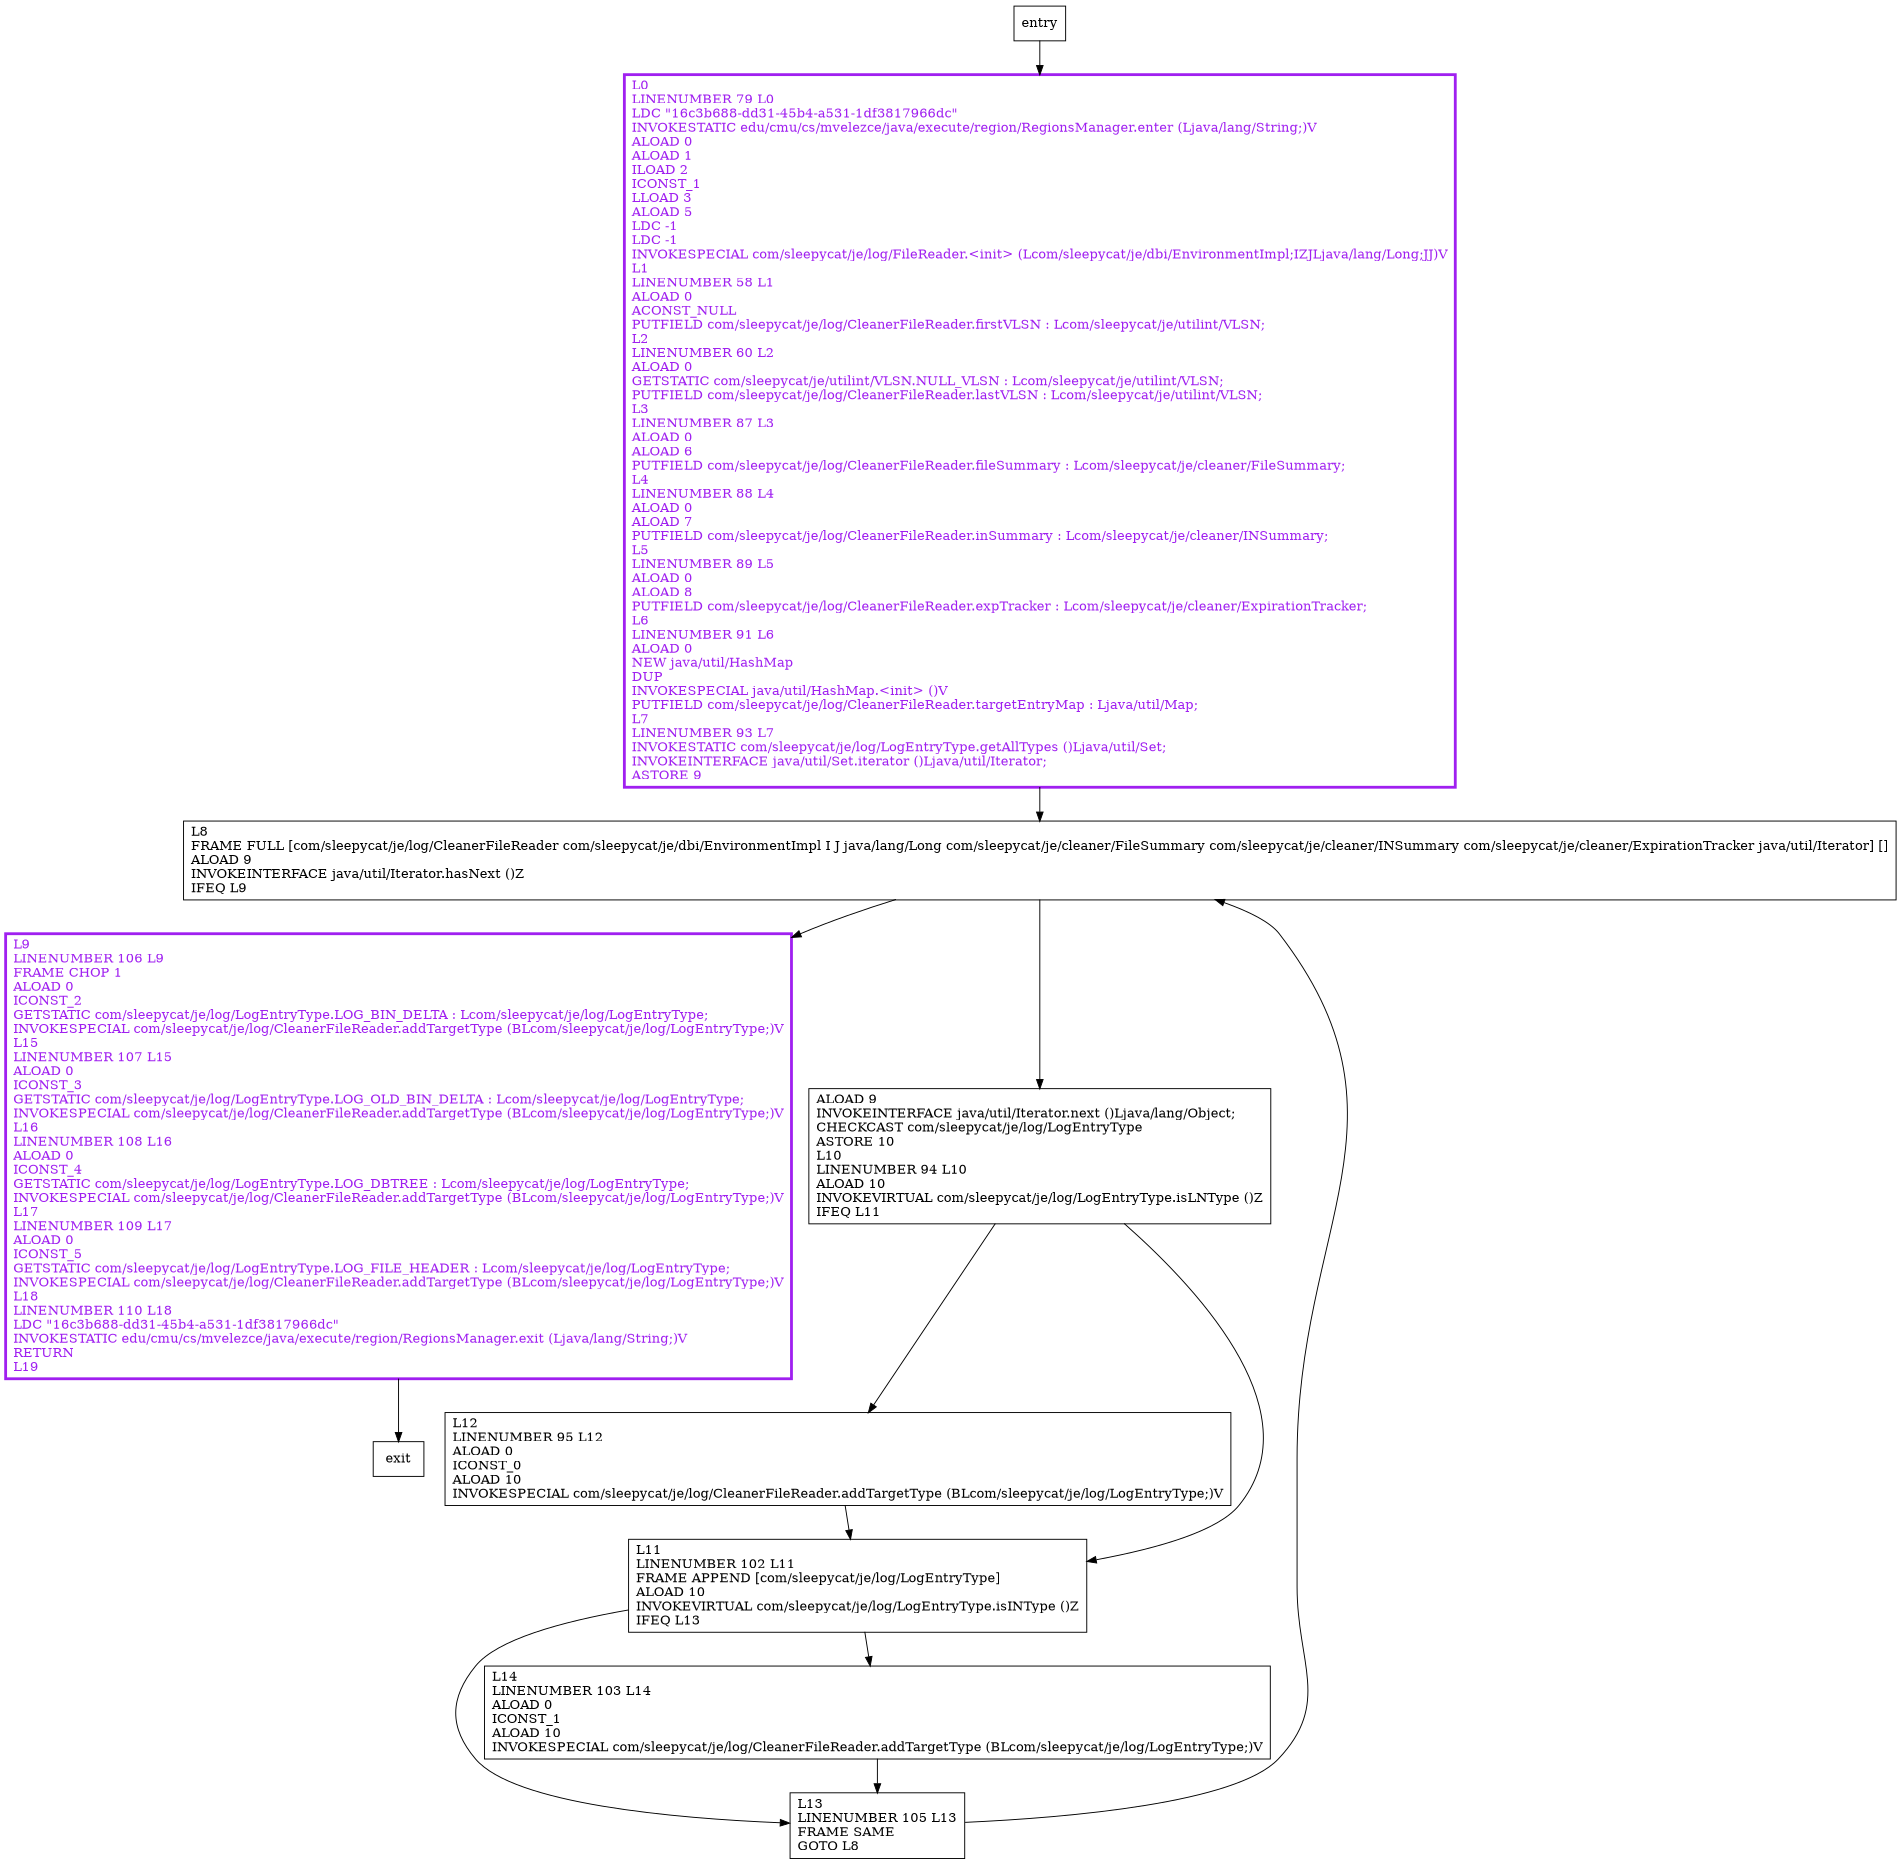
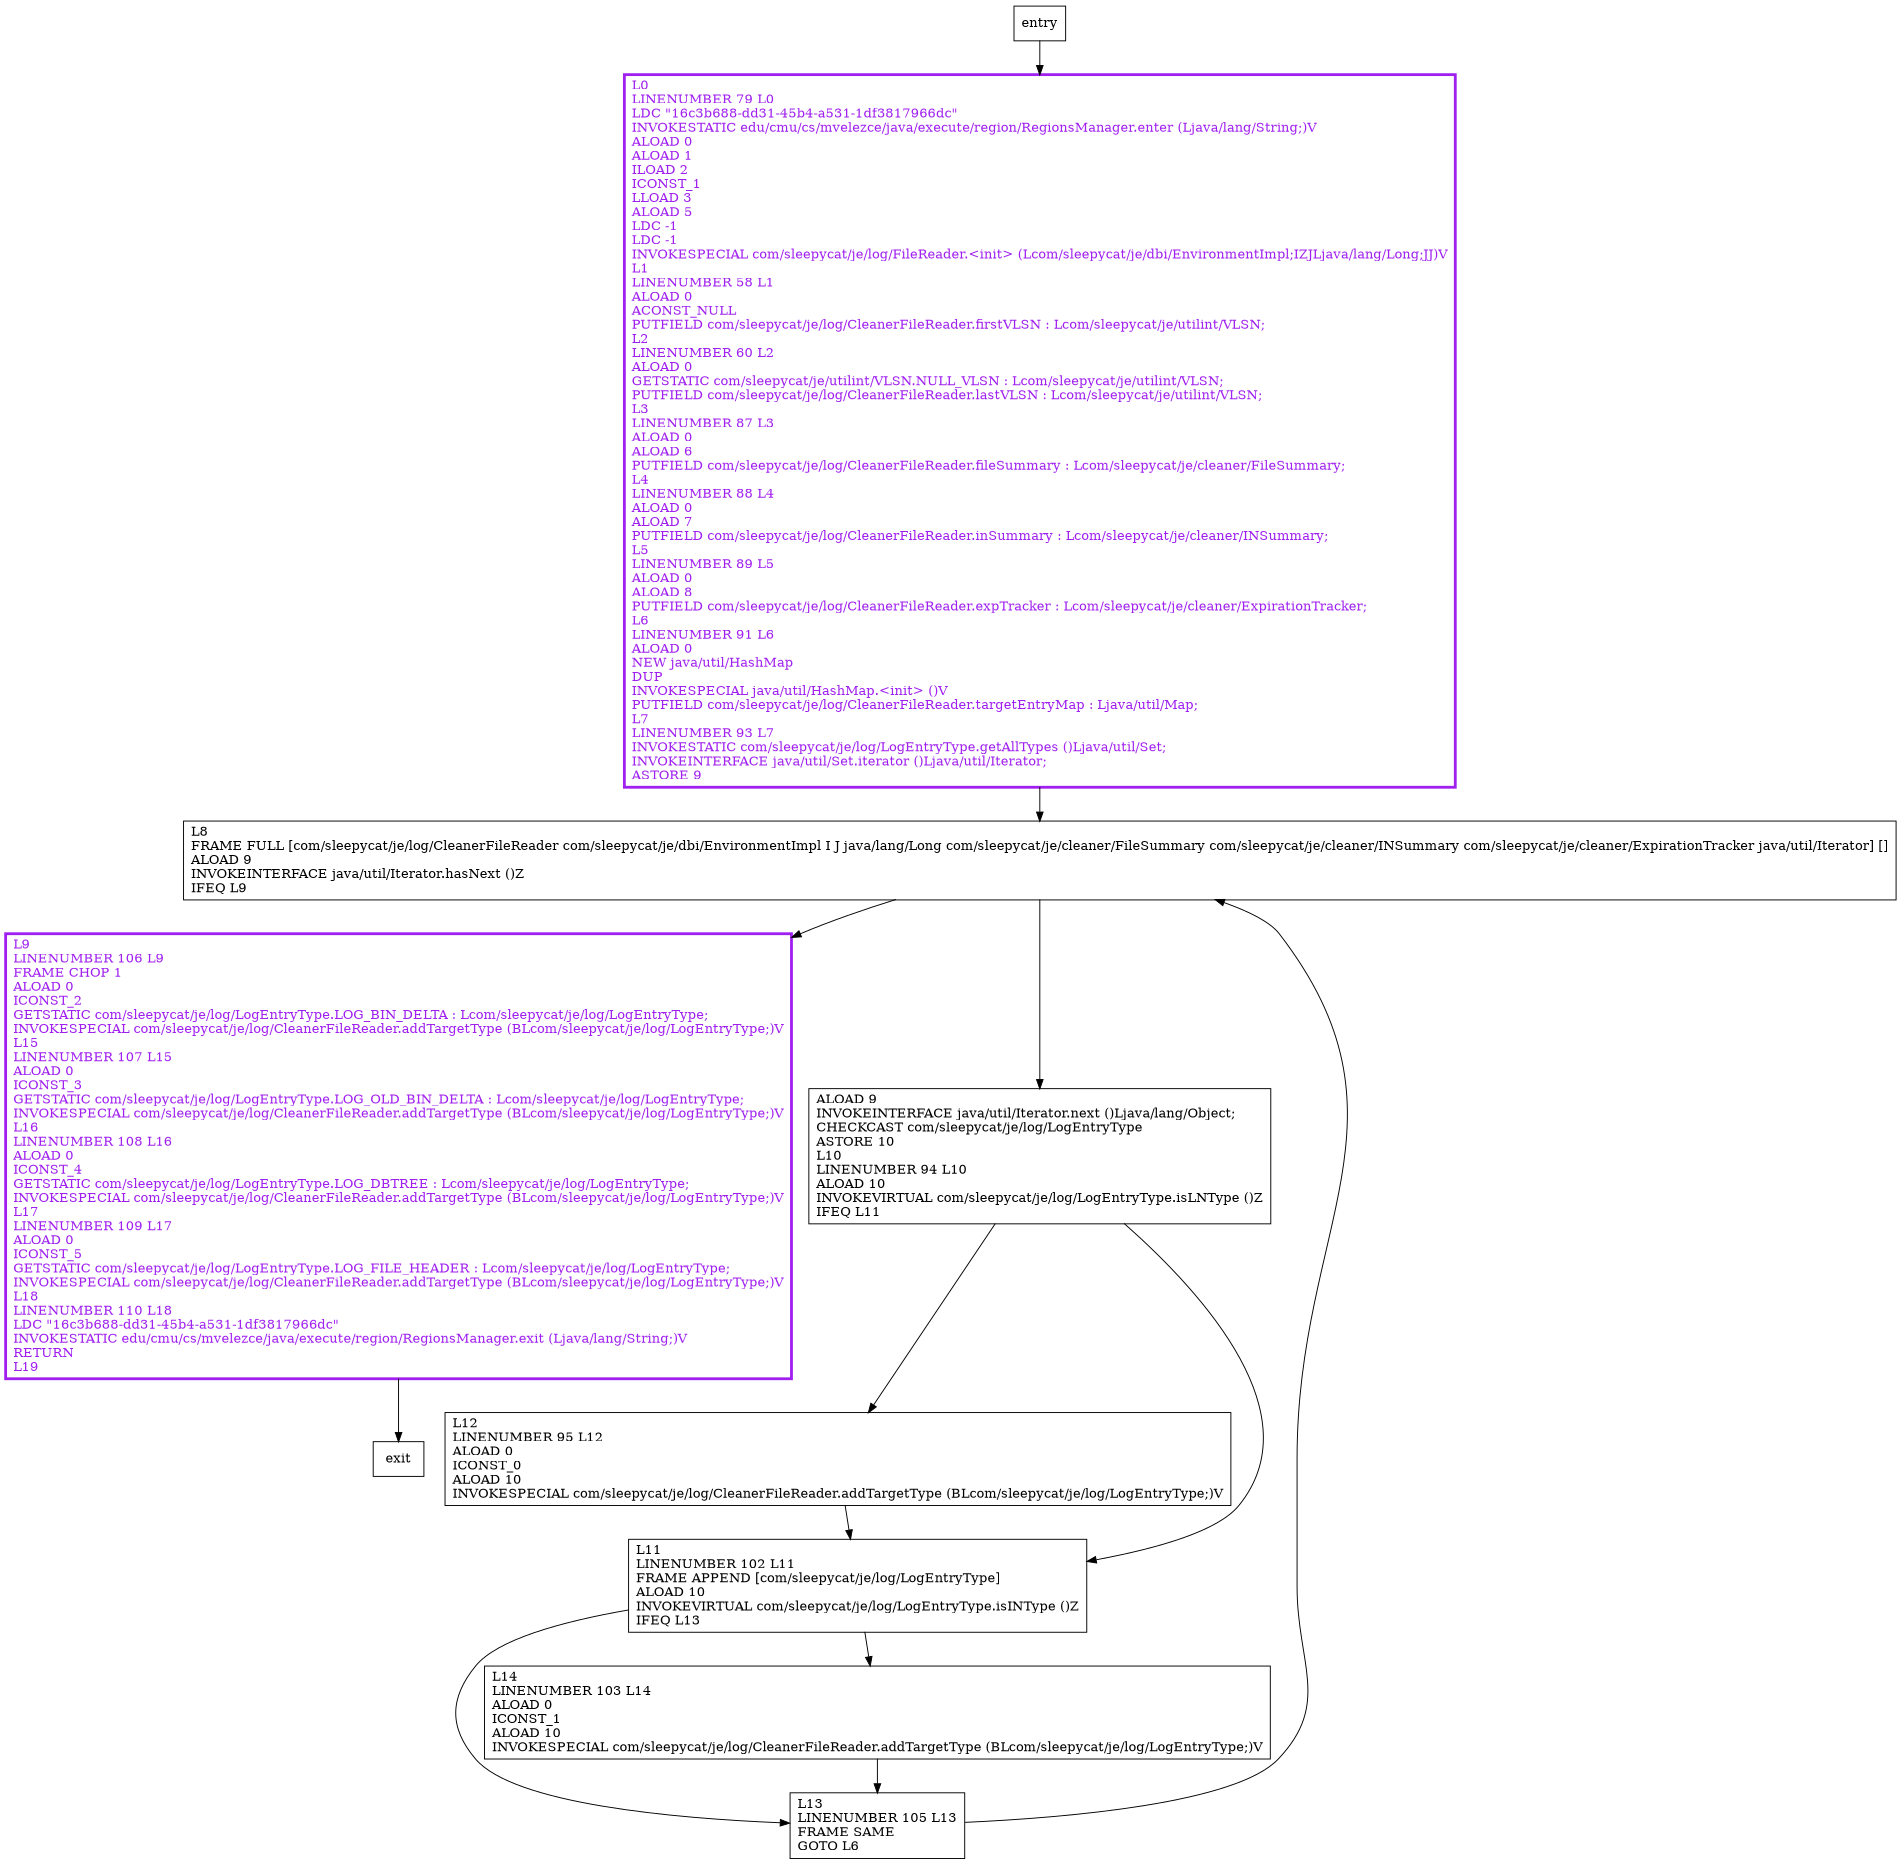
(877, 1826) -> (877, 1826)
